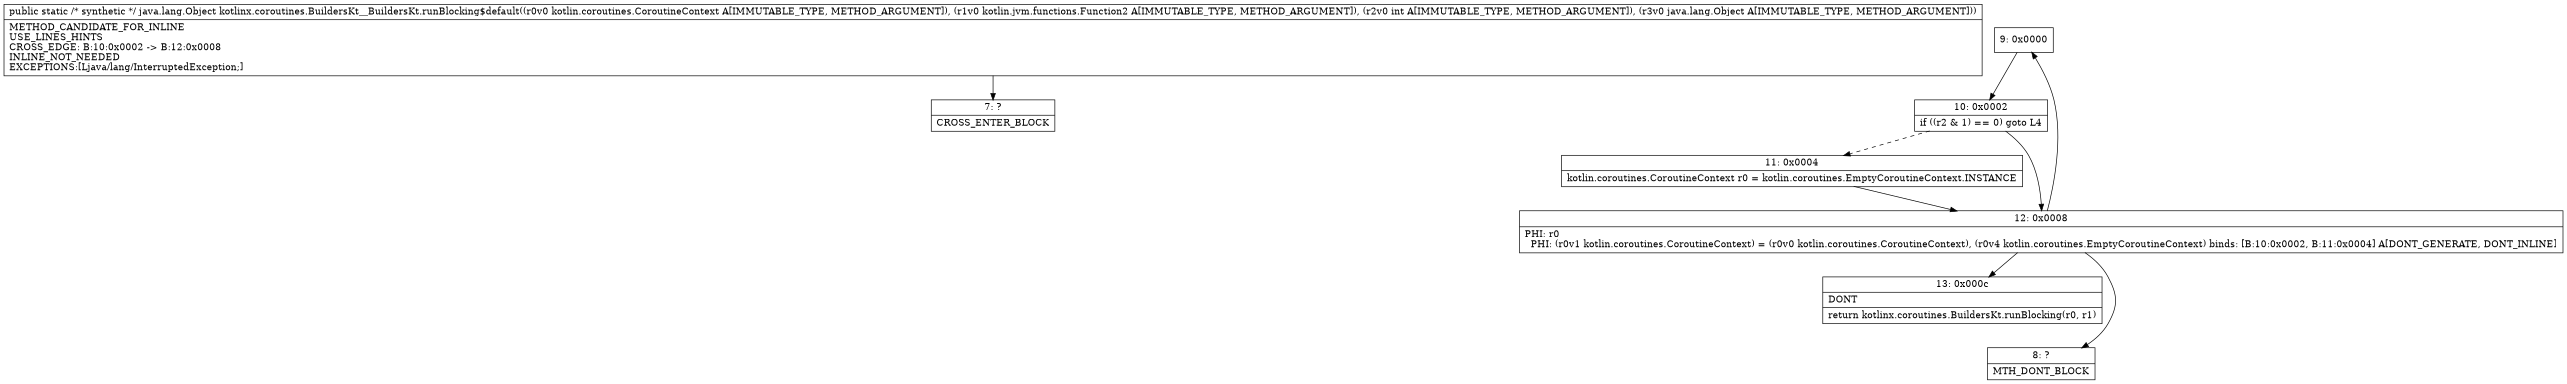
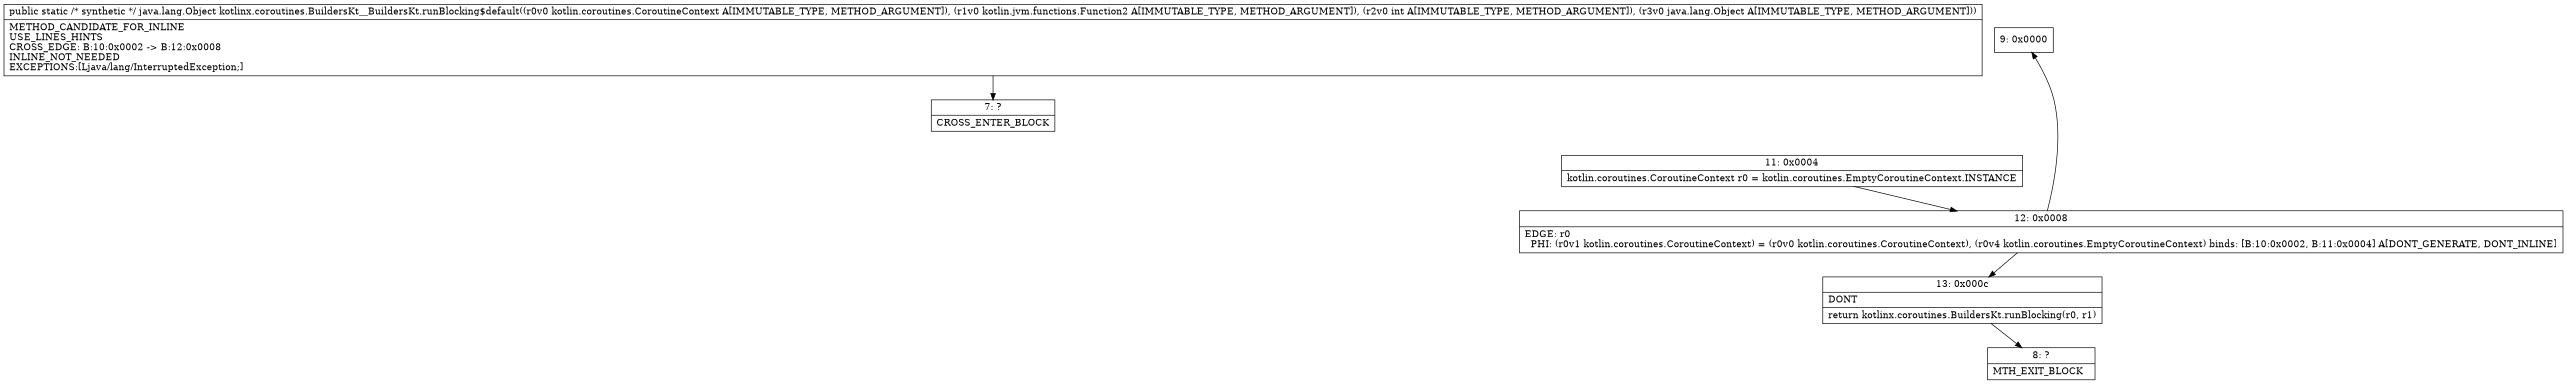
(1981, 116) -> none
(1544, 234) -> (1549, 234)
(2115, 298) -> (2004, 333)
(2041, 371) -> (2038, 371)
